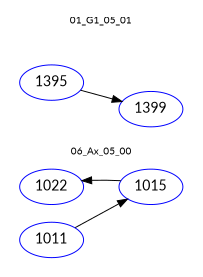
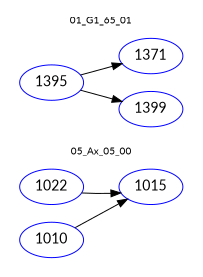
(101, 21) -> (101, 21)
none -> (151, 56)
(101, 152) -> (101, 152)
(106, 180) -> (96, 193)
(52, 240) -> (52, 240)
